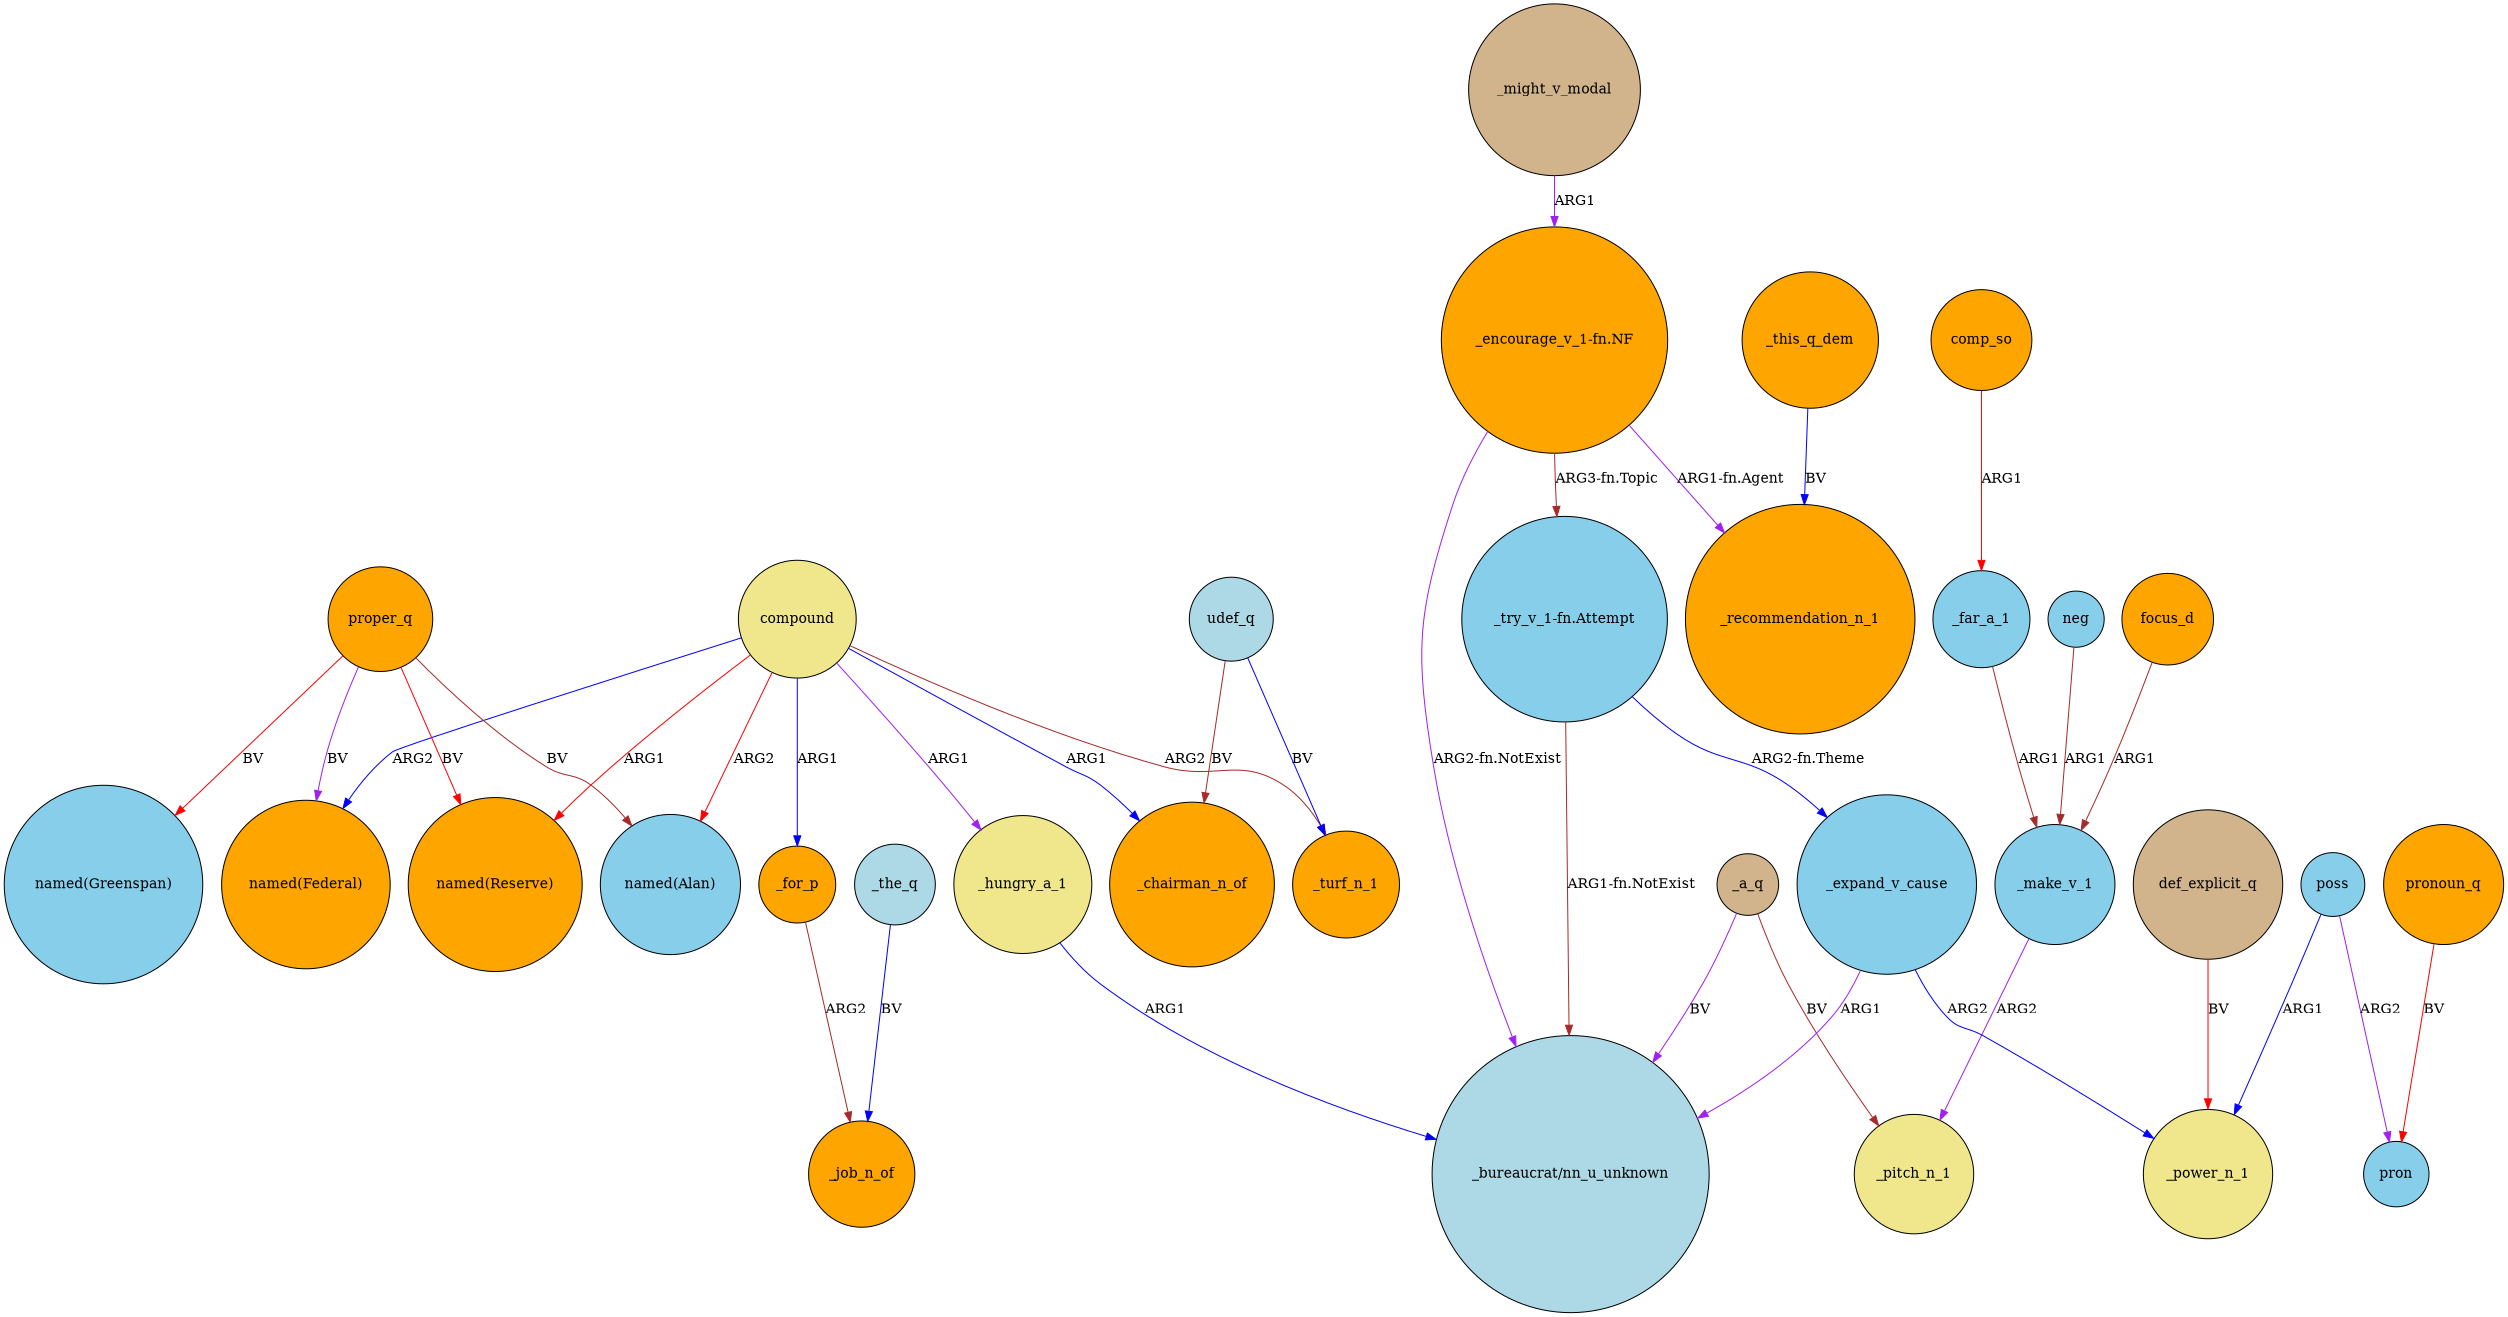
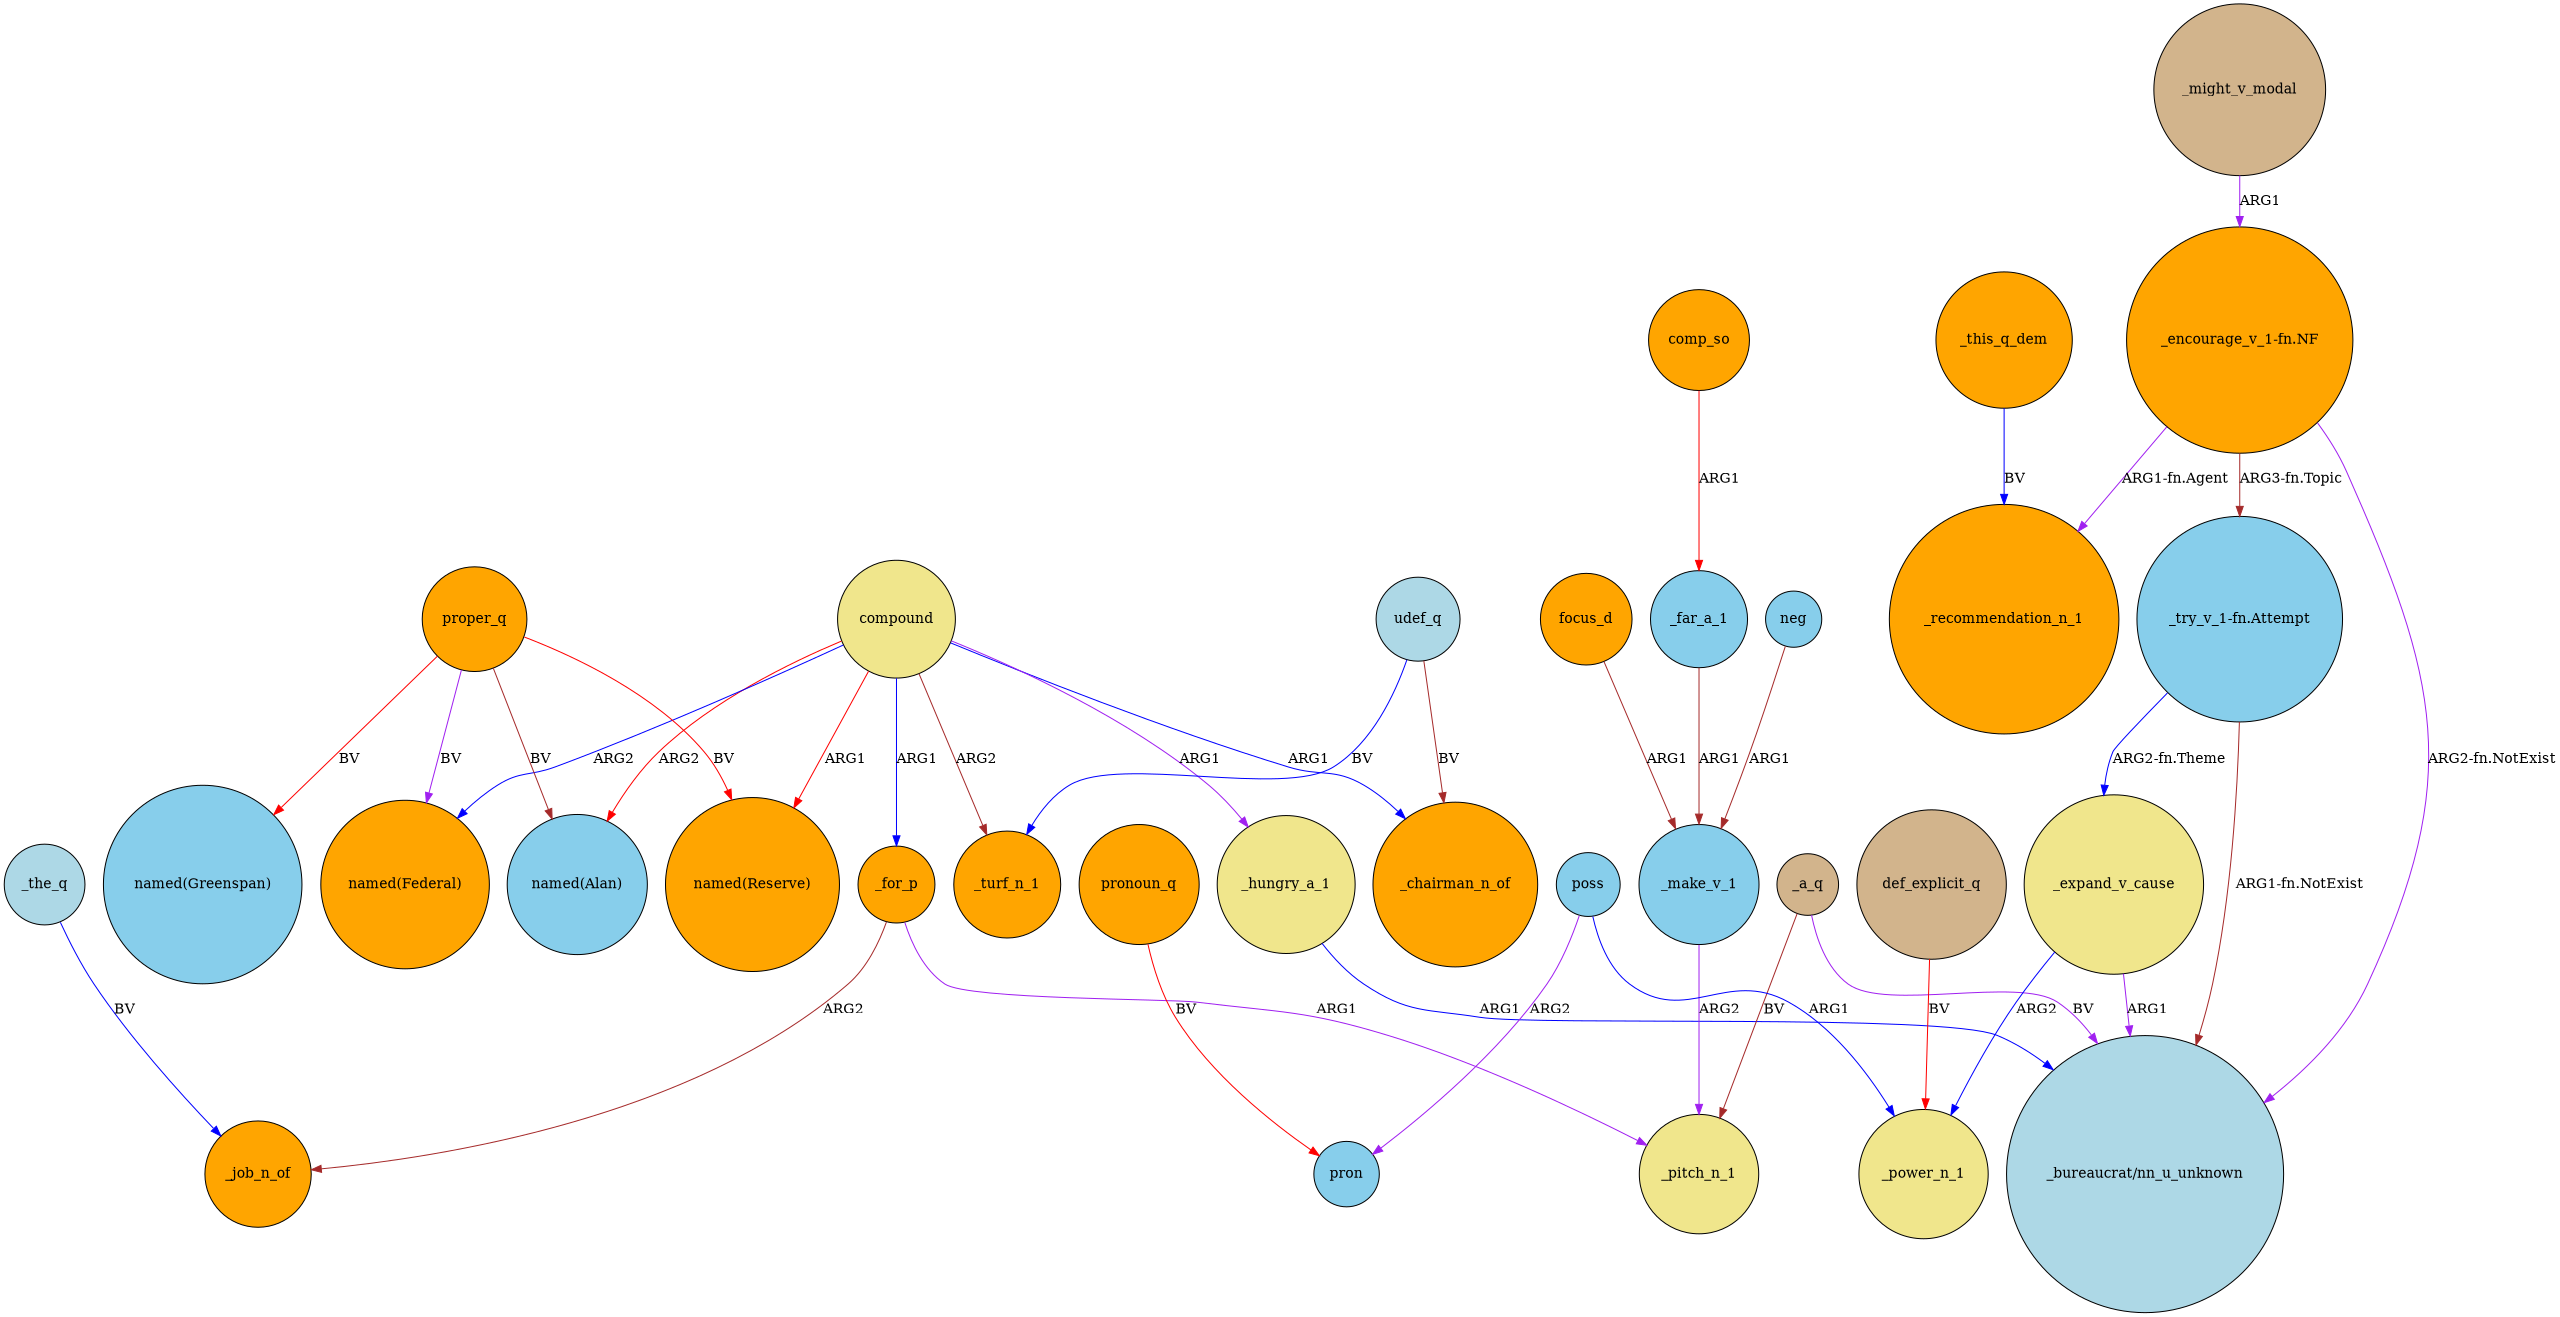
(1887, 885) -> (2114, 885)
none -> (1265, 1010)
